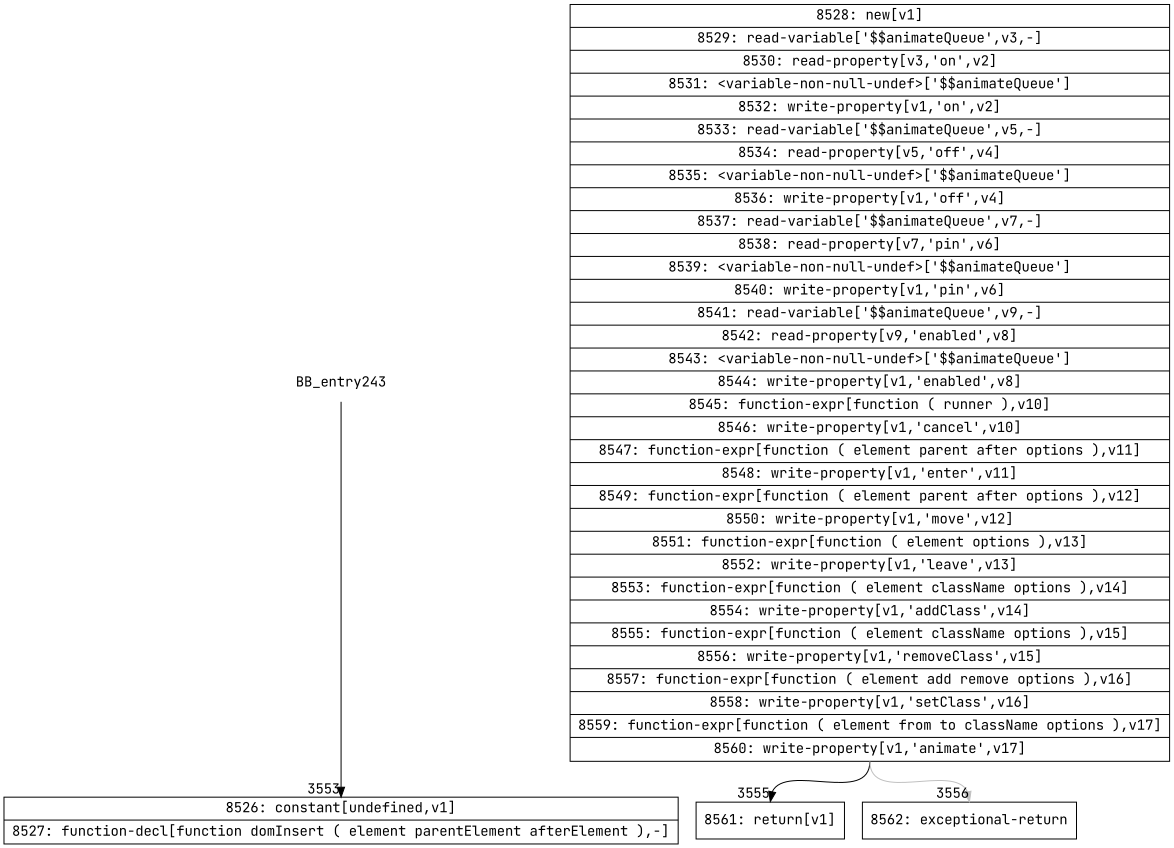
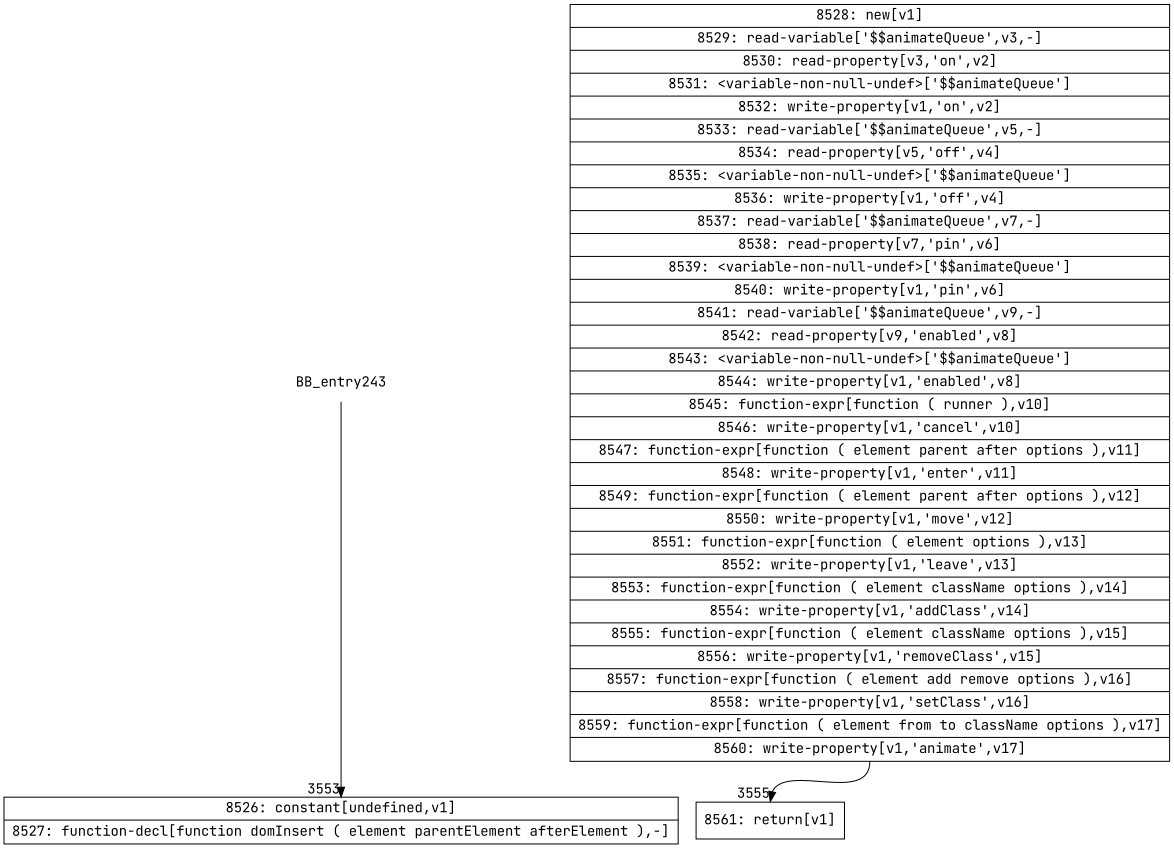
(969, 821) -> none
